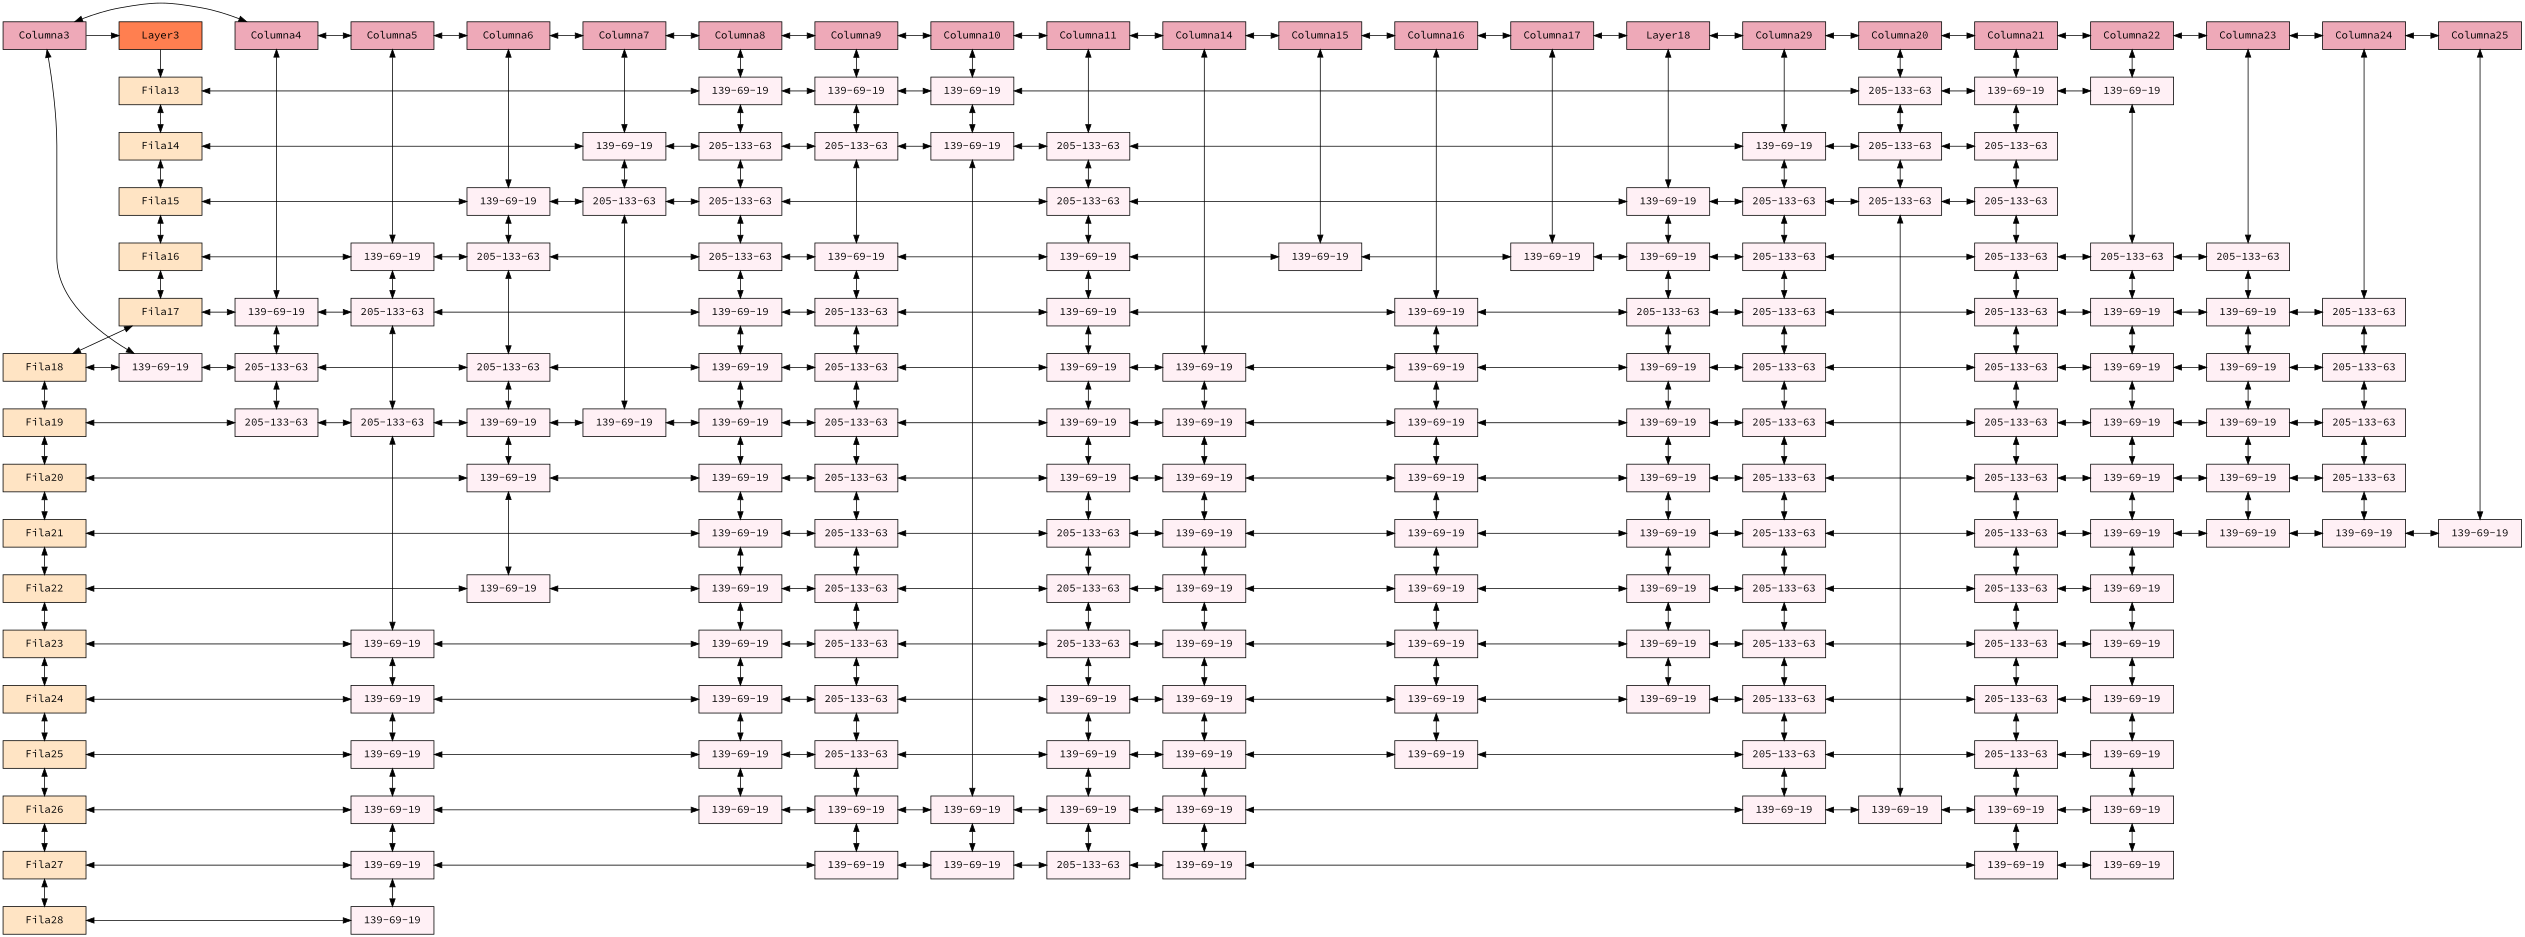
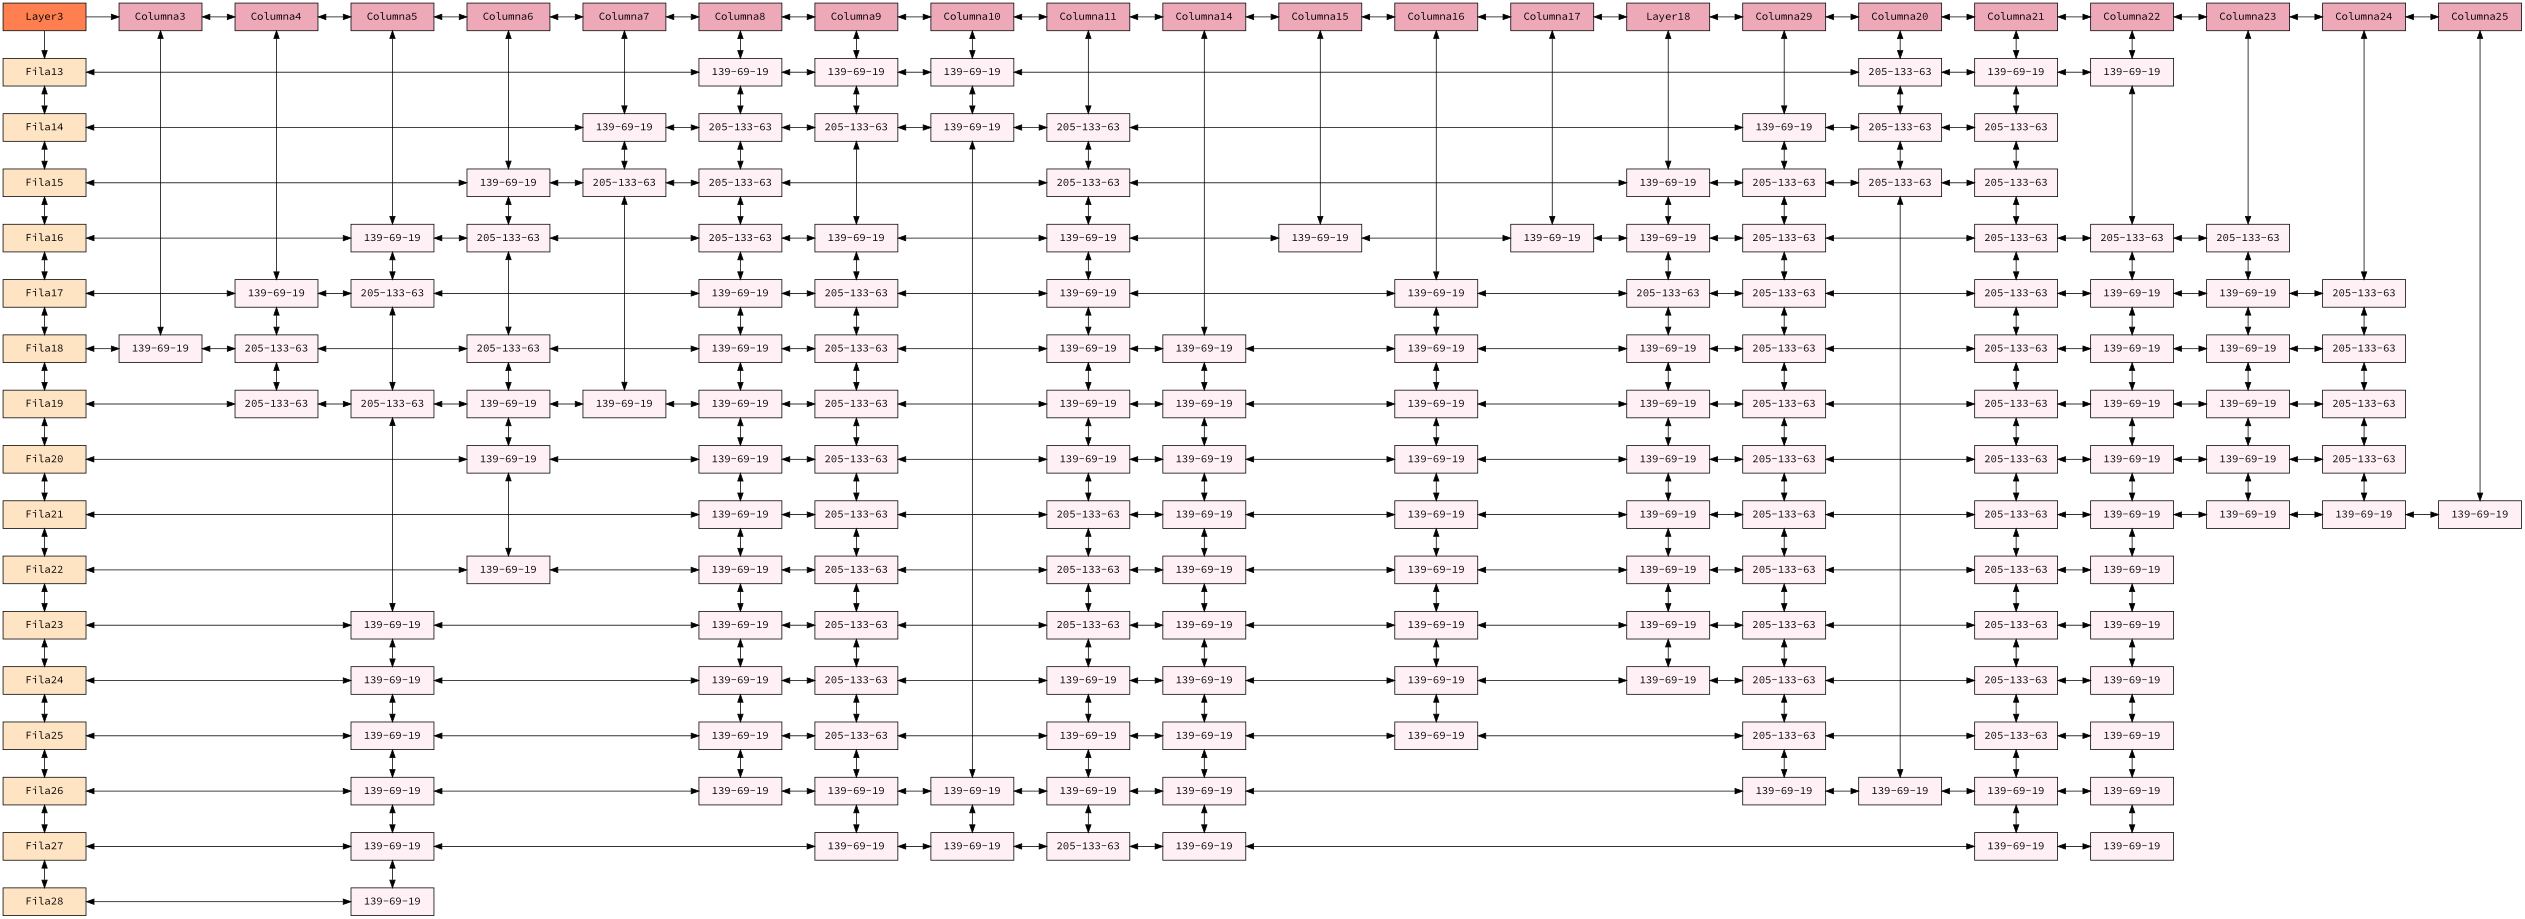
(99, 36) -> (99, 17)
